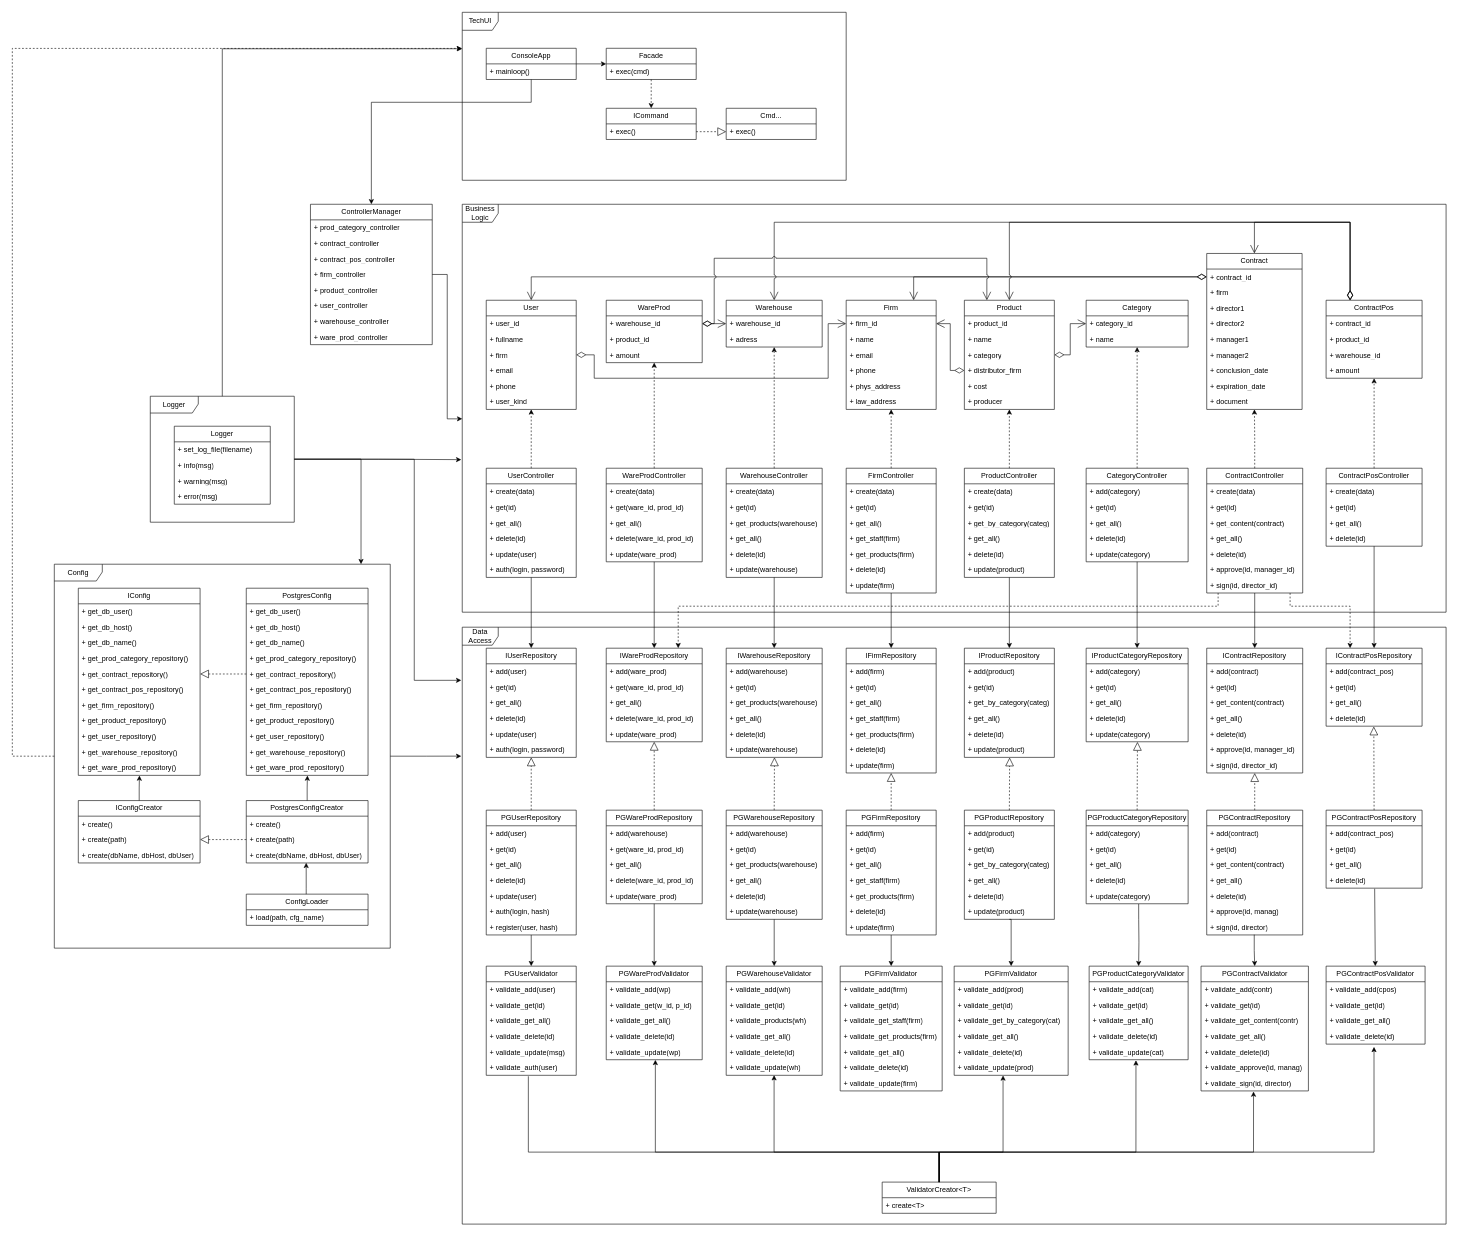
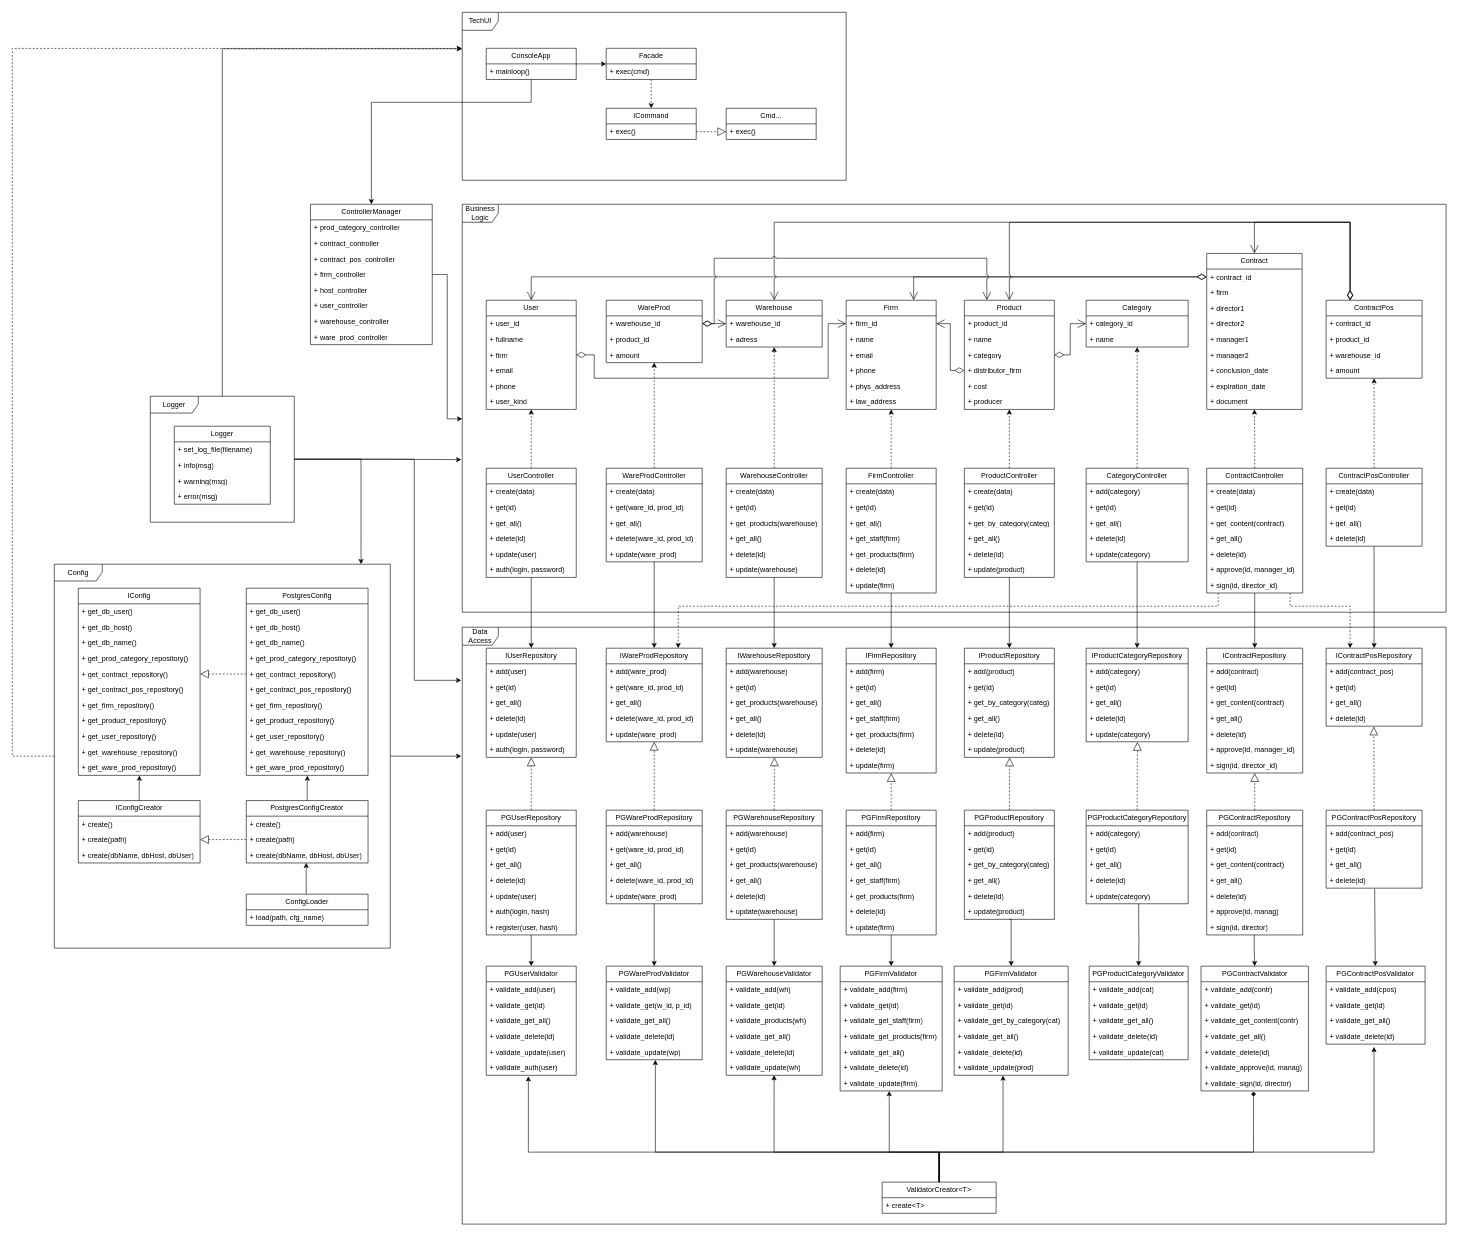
(352, 291) -> (346, 291)
(531, 1053) -> (532, 1057)
(1136, 1065) -> none
(528, 1079) -> (528, 1081)
none -> (889, 1096)
(1254, 1097) -> (1254, 1097)
